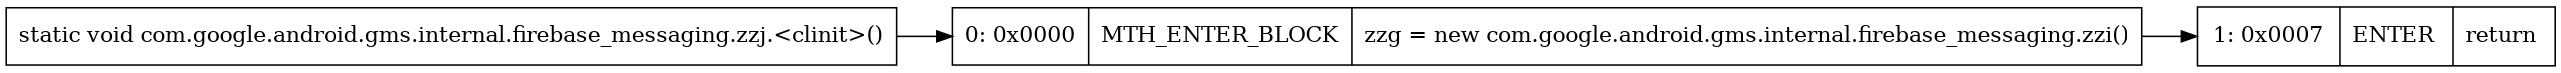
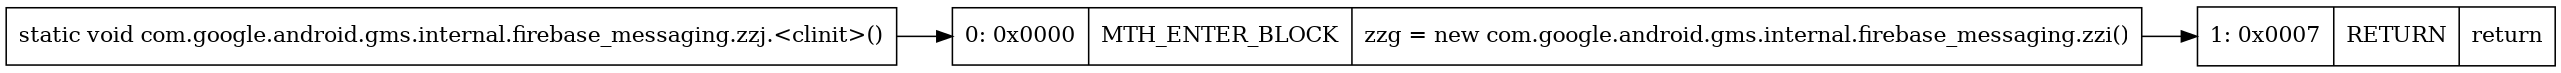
(2393, 36) -> (2396, 36)
